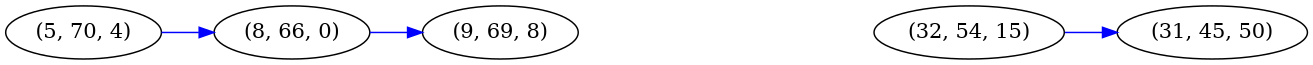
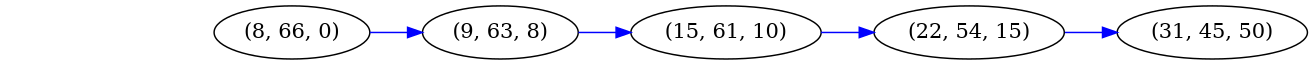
(84, 32) -> none
(500, 32) -> (500, 32)
none -> (726, 32)
(969, 32) -> (969, 32)
